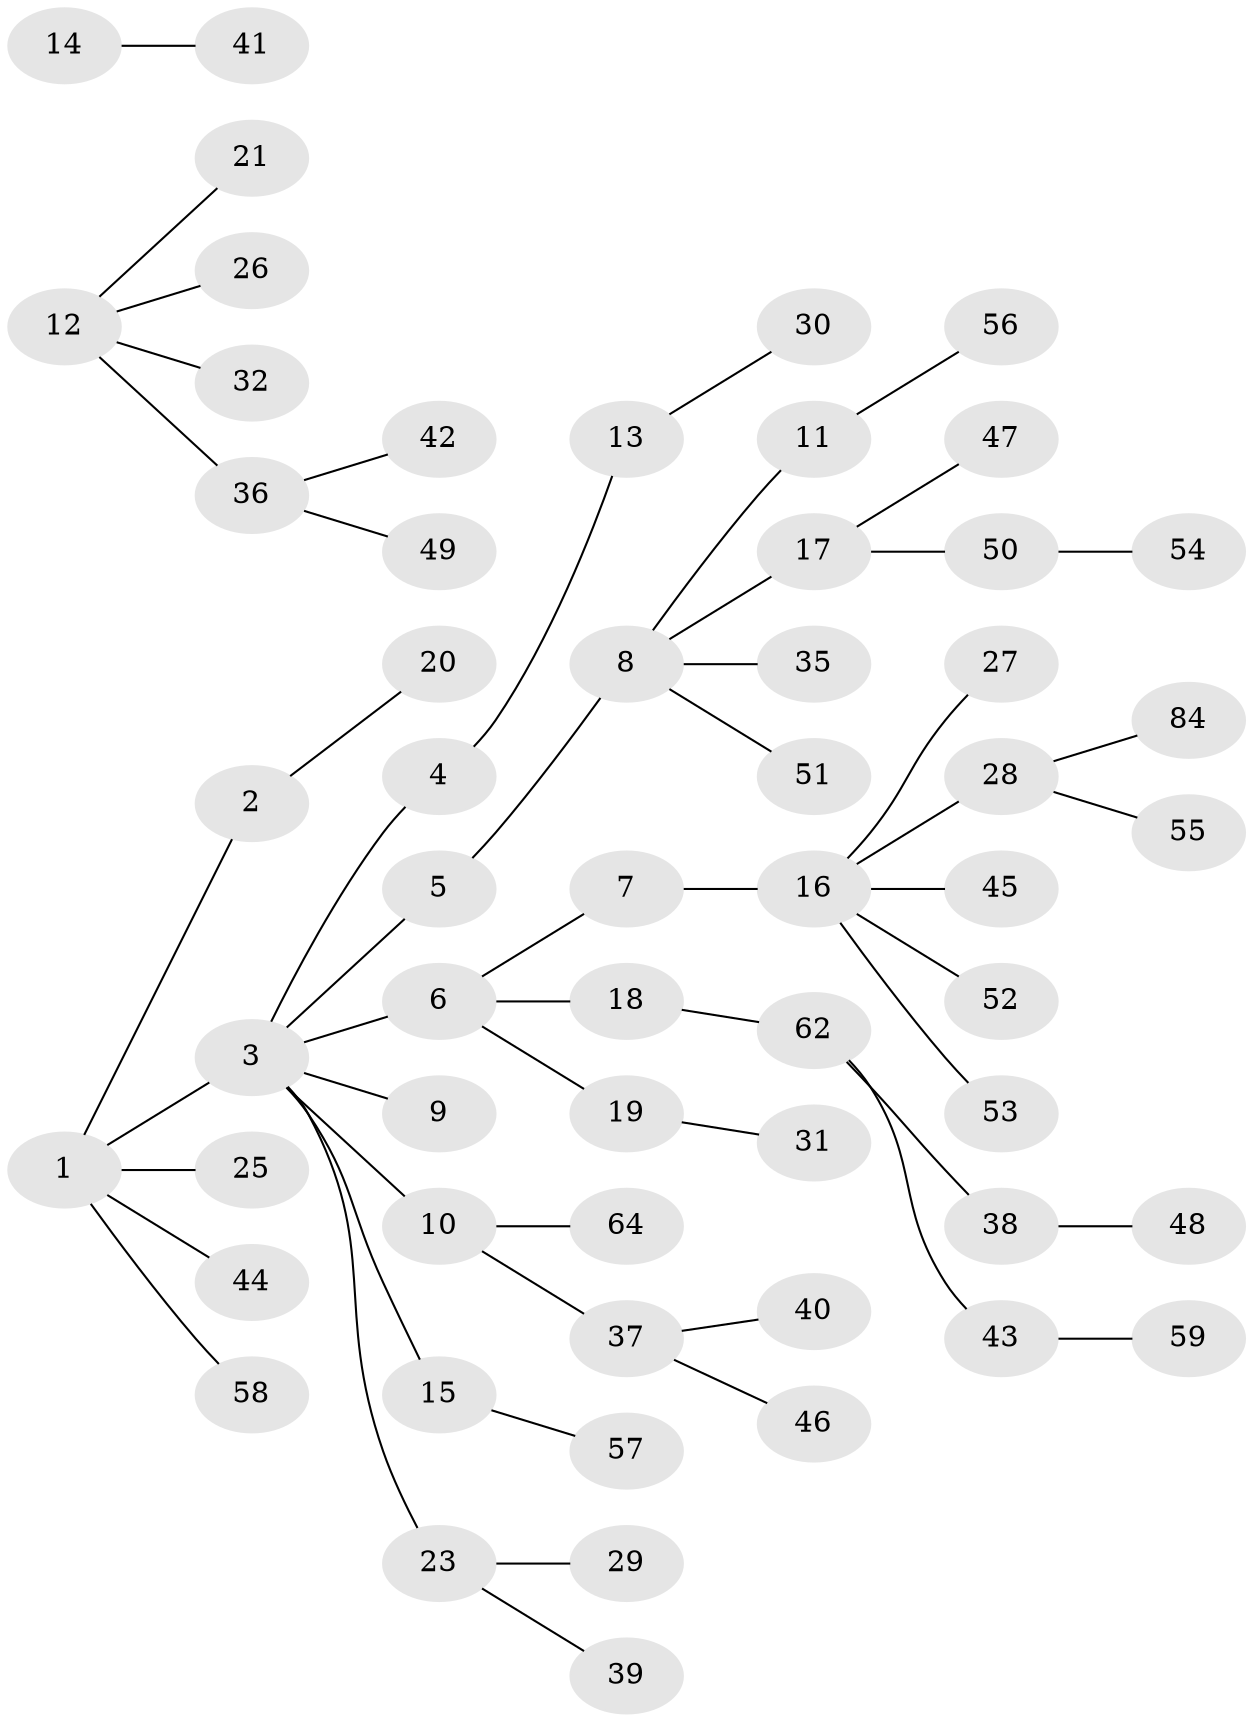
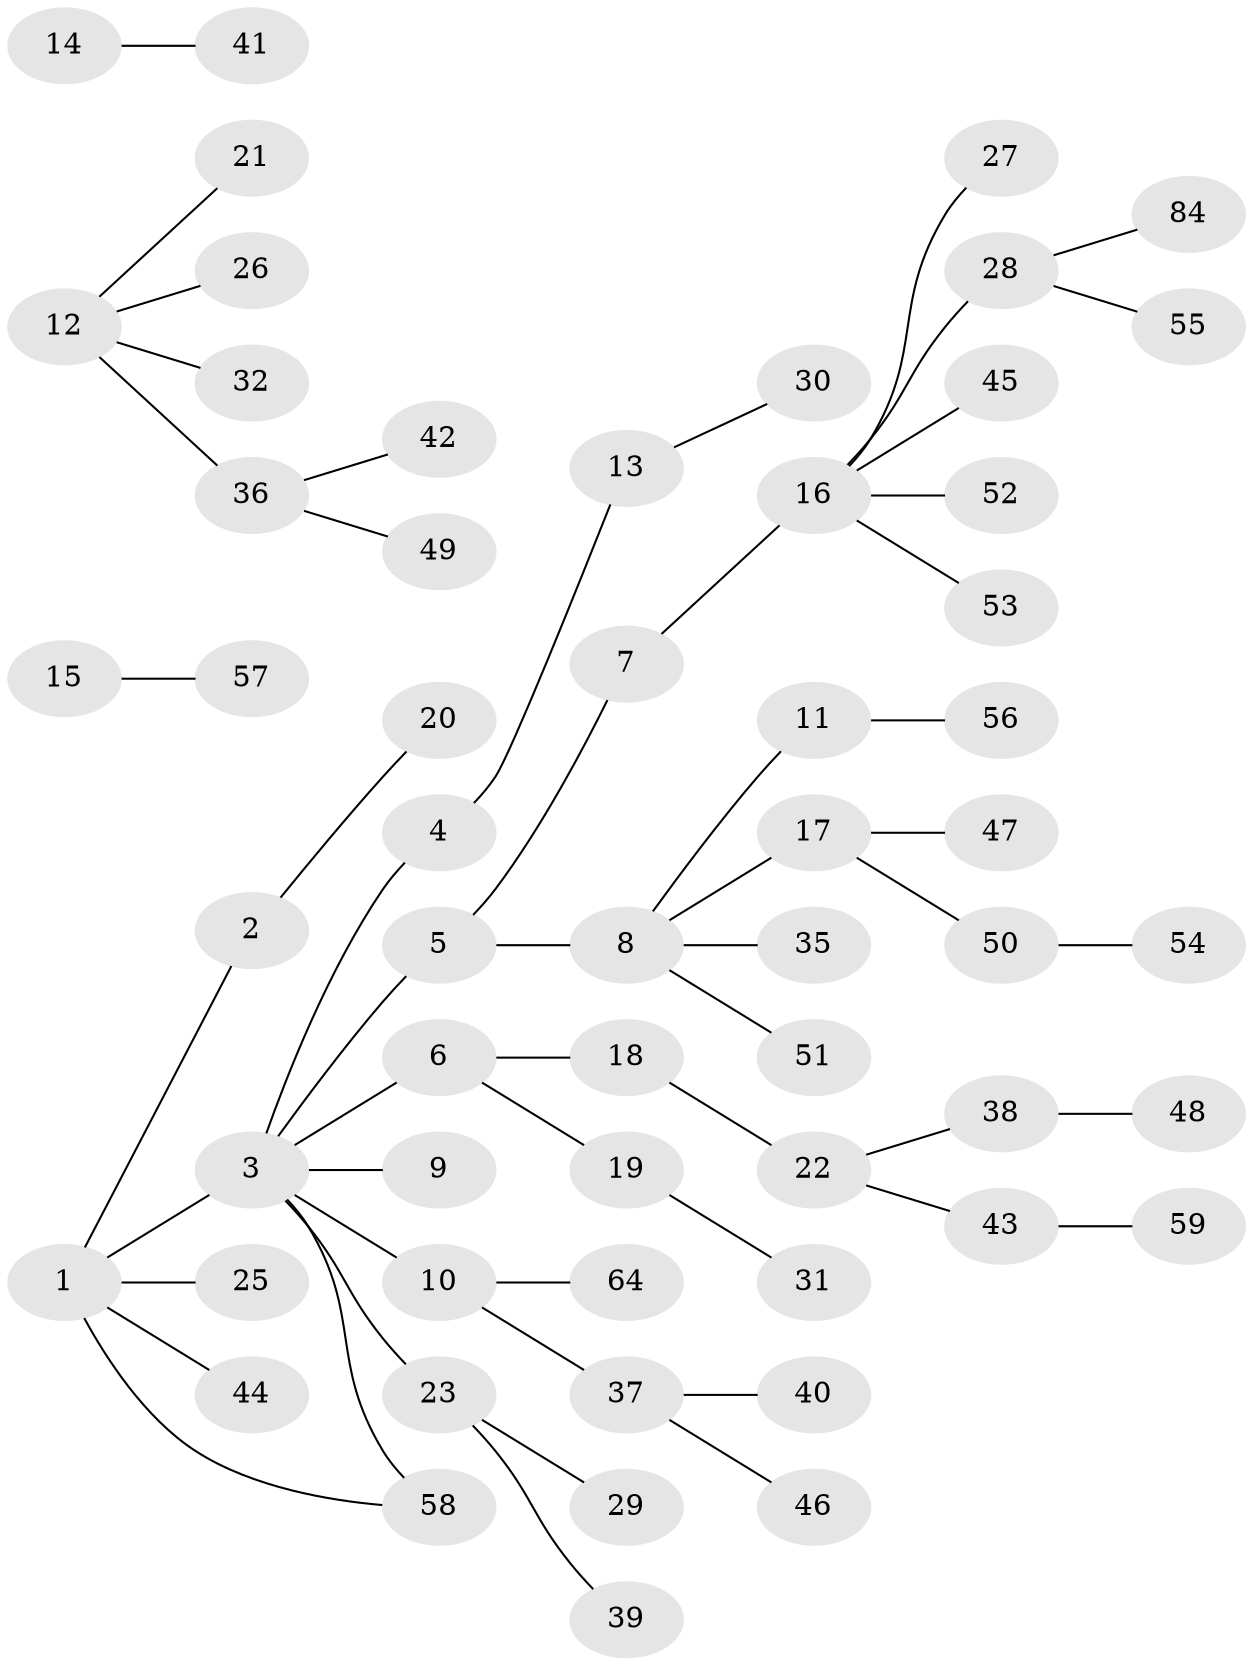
(533, 945) -> (547, 812)
(814, 1031) -> (814, 1170)
(361, 1227) -> (346, 1339)
